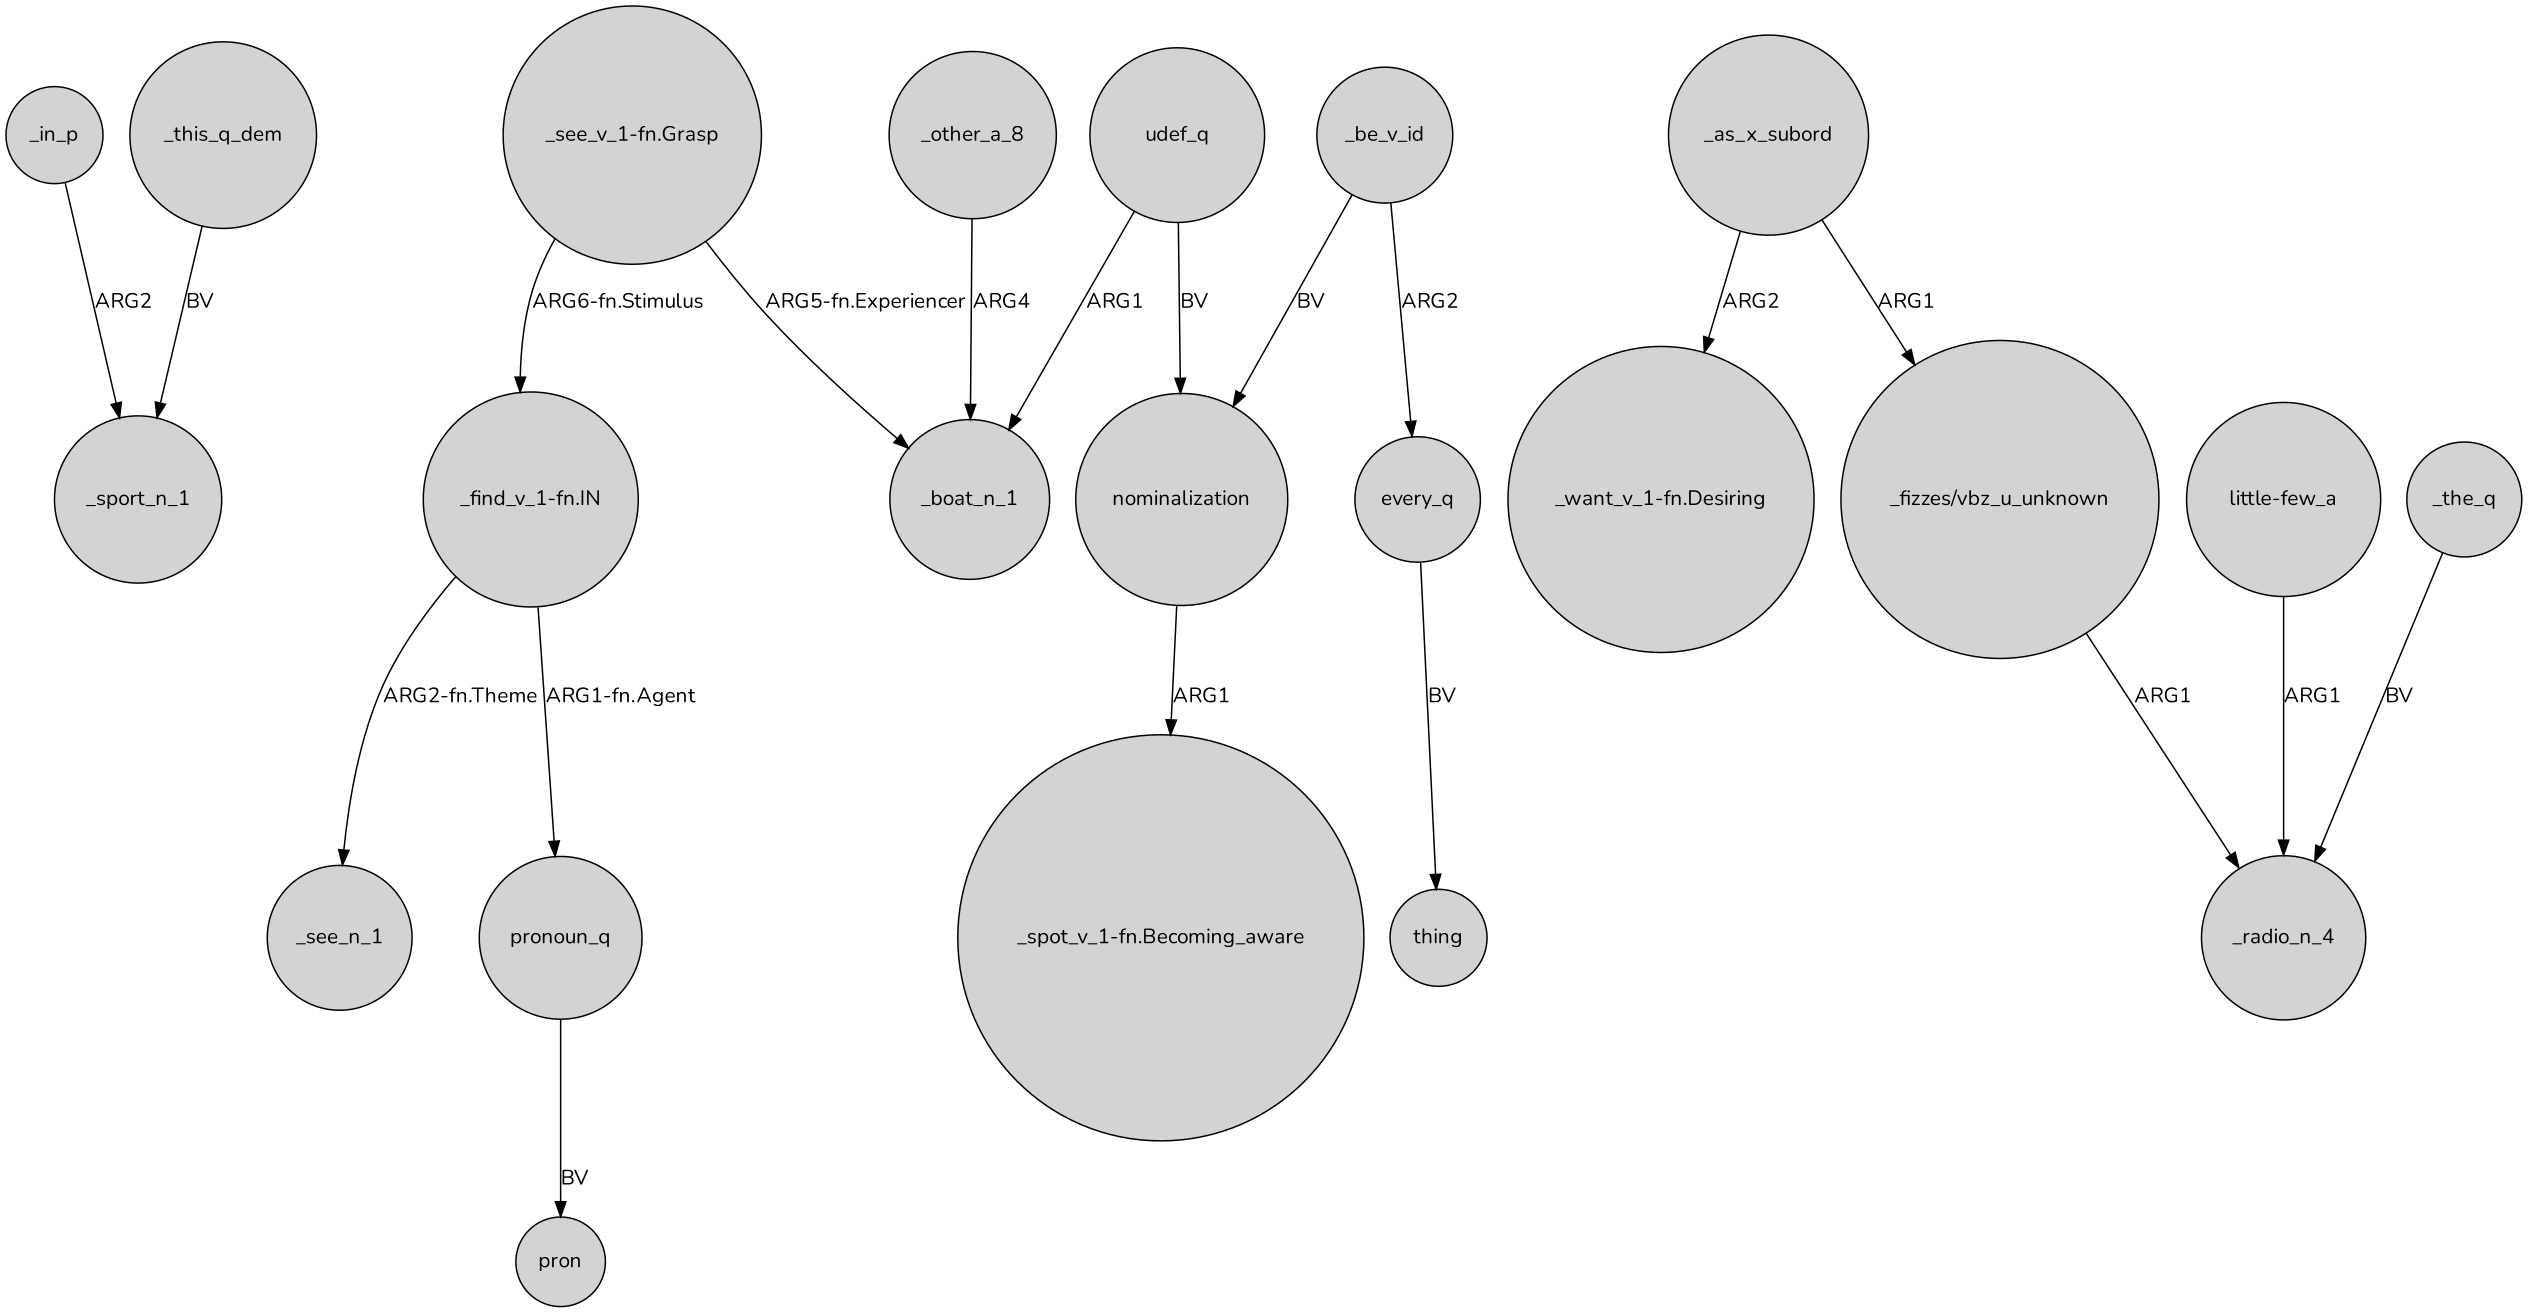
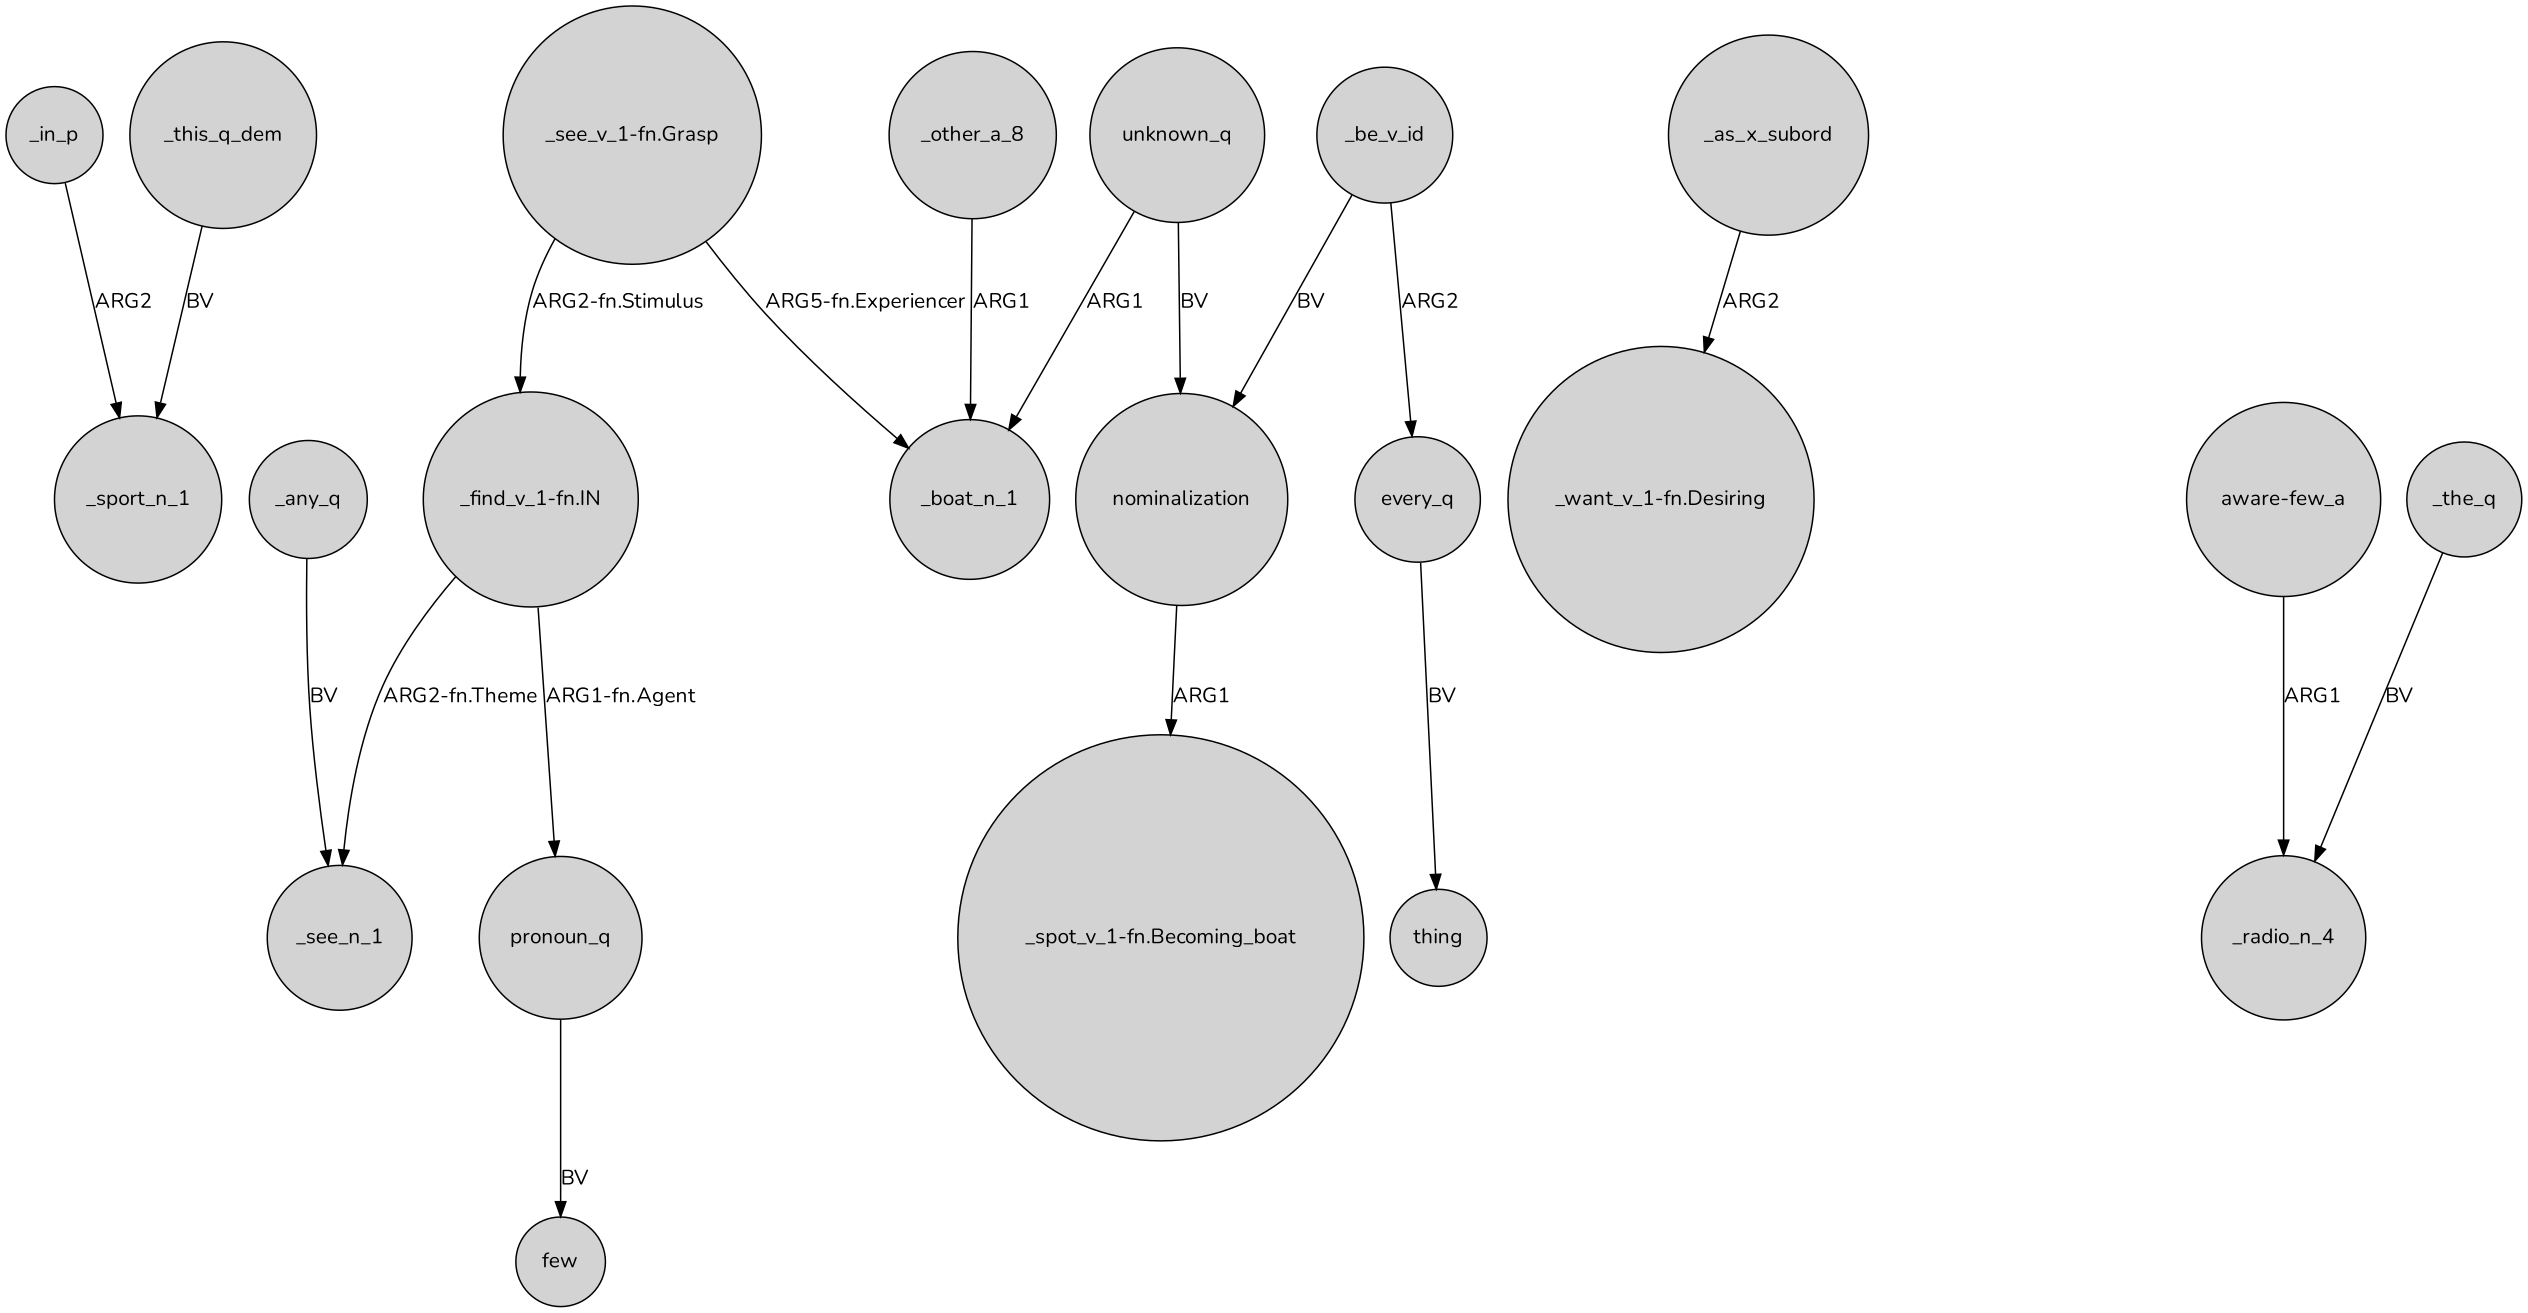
(1177, 135) -> (1177, 135)
(618, 302) -> (618, 302)
(1002, 302) -> (1002, 302)
none -> (308, 499)
(2000, 499) -> none
(2284, 499) -> (2284, 499)
(1161, 938) -> (1161, 938)
(561, 1262) -> (561, 1262)
